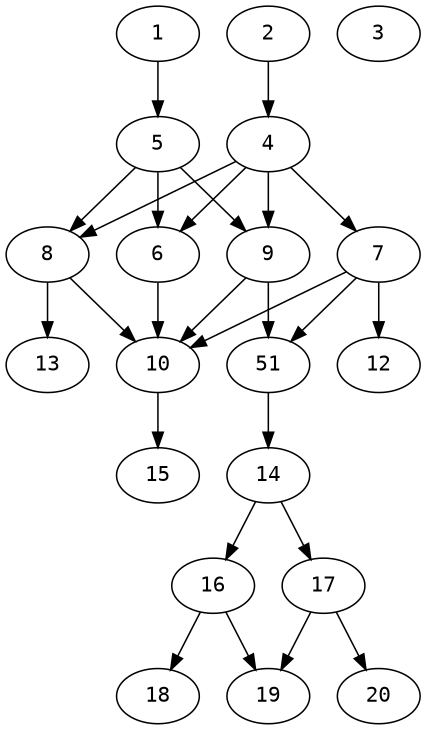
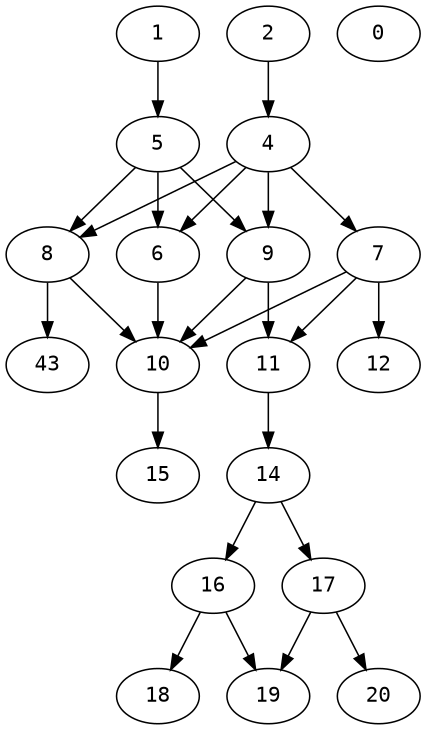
(379, 34) -> (379, 34)
(48, 365) -> (48, 365)
(268, 365) -> (268, 365)
